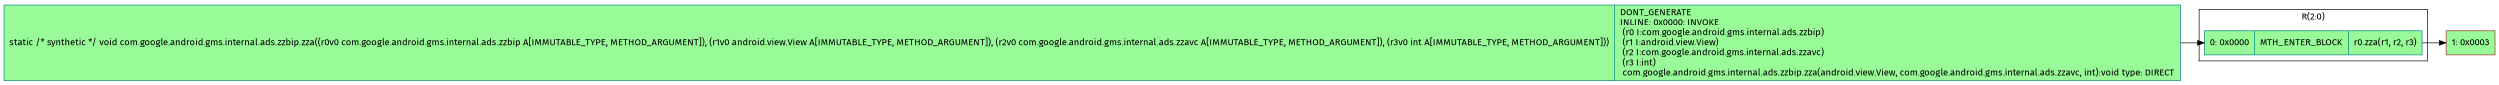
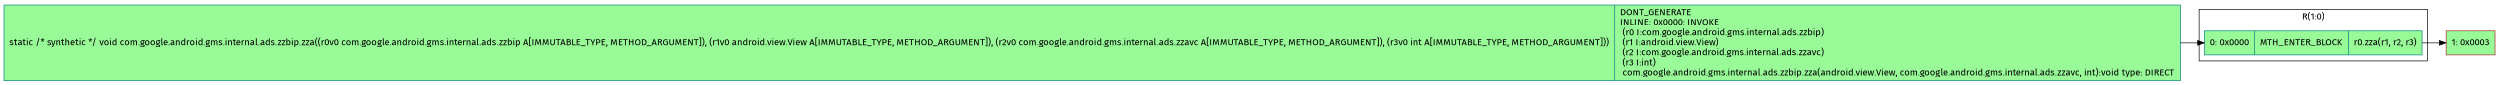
(2313, 17) -> (2313, 17)
